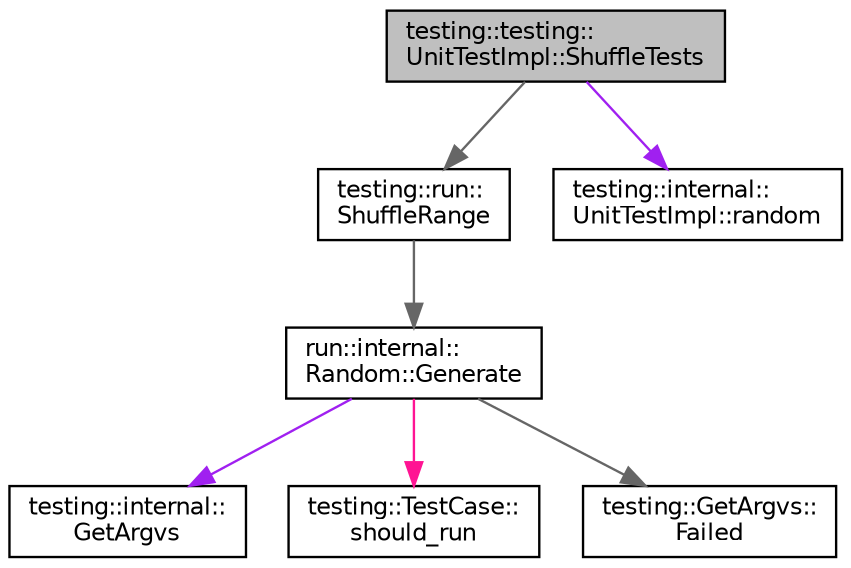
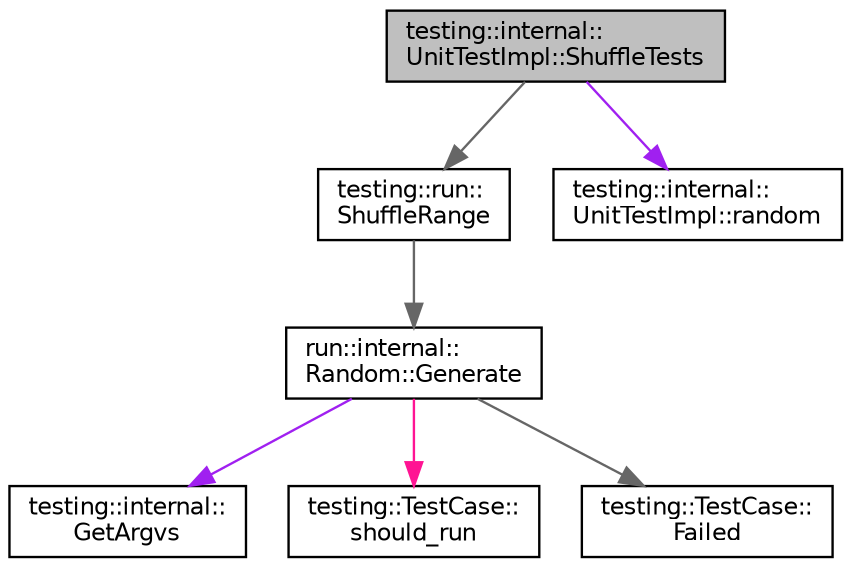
(556, 46) -> (556, 46)
(710, 522) -> (707, 522)
